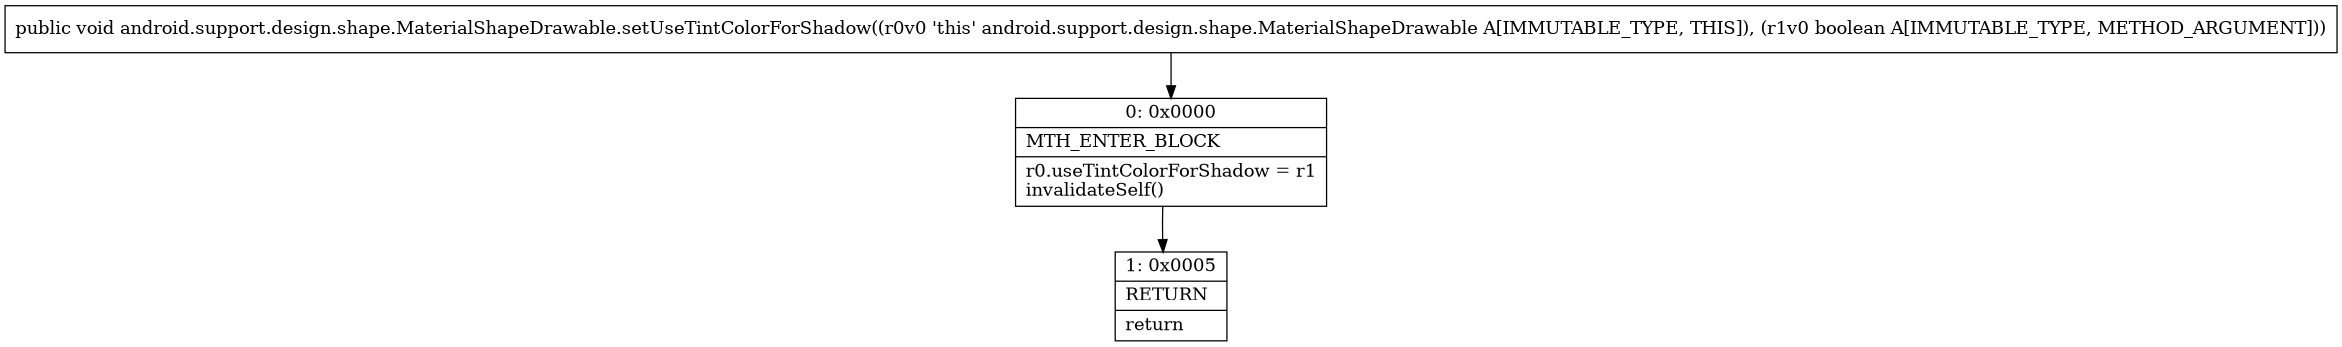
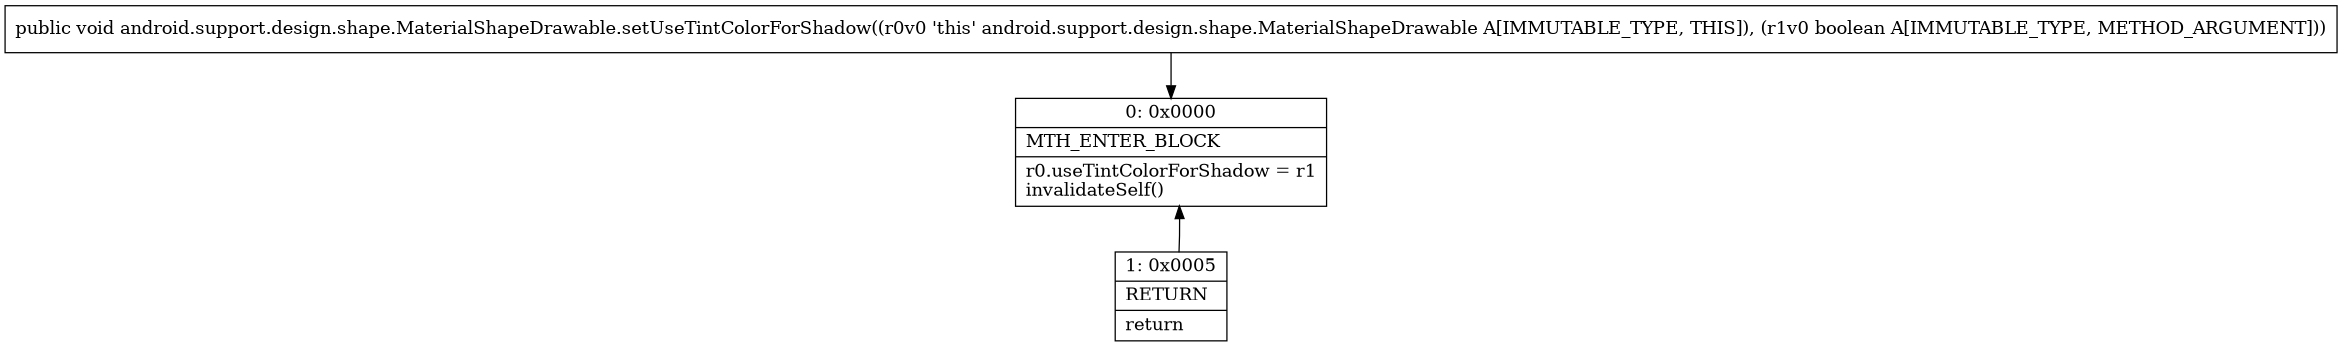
(1162, 223) -> (1180, 235)
